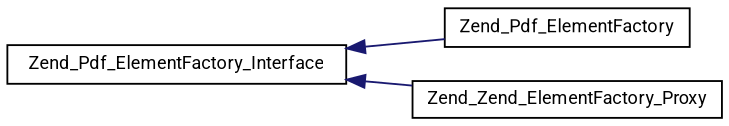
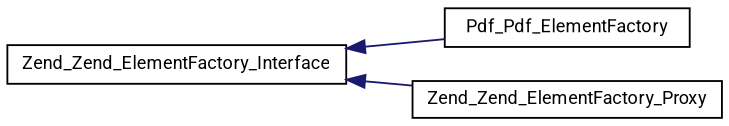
(567, 28) -> (567, 28)
(177, 64) -> (177, 64)
